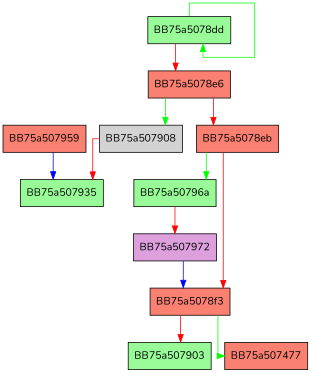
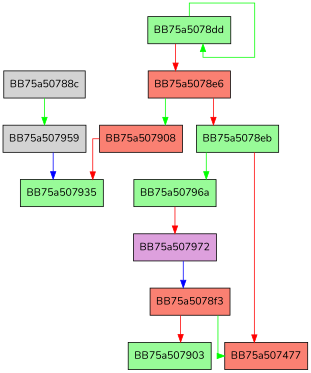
none -> (44, 84)
(44, 139) -> (44, 139)
(141, 139) -> (141, 139)
(238, 139) -> (238, 139)
(223, 216) -> (254, 244)
